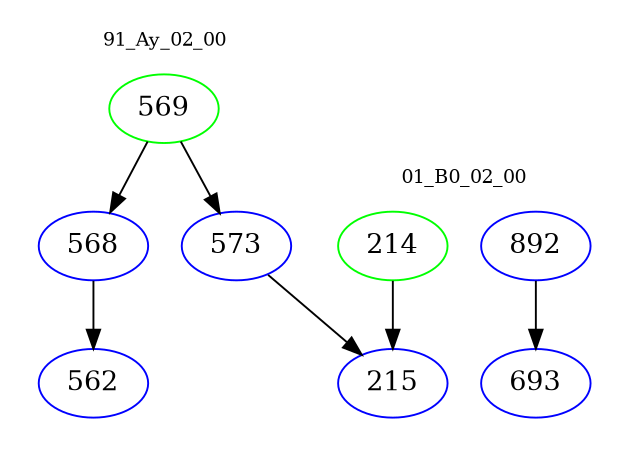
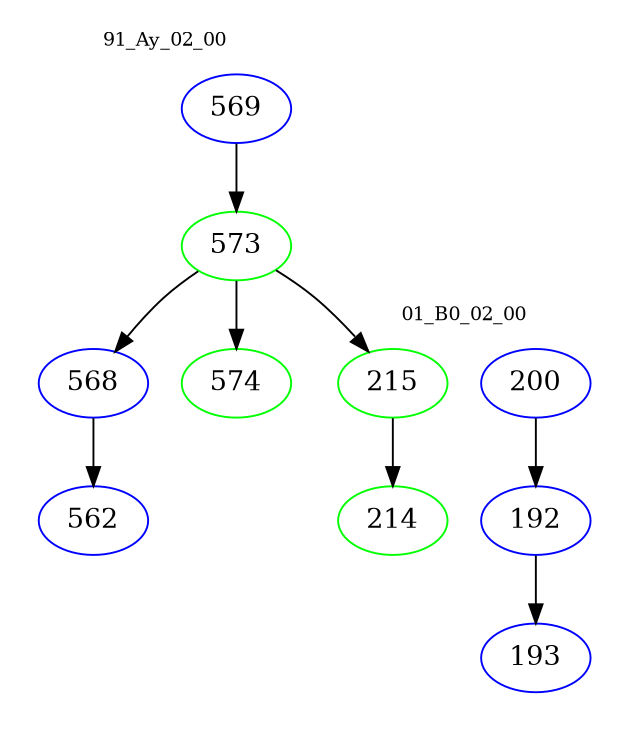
(164, 109) -> (236, 109)
(133, 168) -> (160, 301)
(236, 246) -> (236, 246)
(536, 246) -> (536, 521)
(393, 305) -> (393, 443)
none -> (236, 383)
(393, 383) -> (393, 383)
none -> (536, 383)
(536, 383) -> (536, 658)
